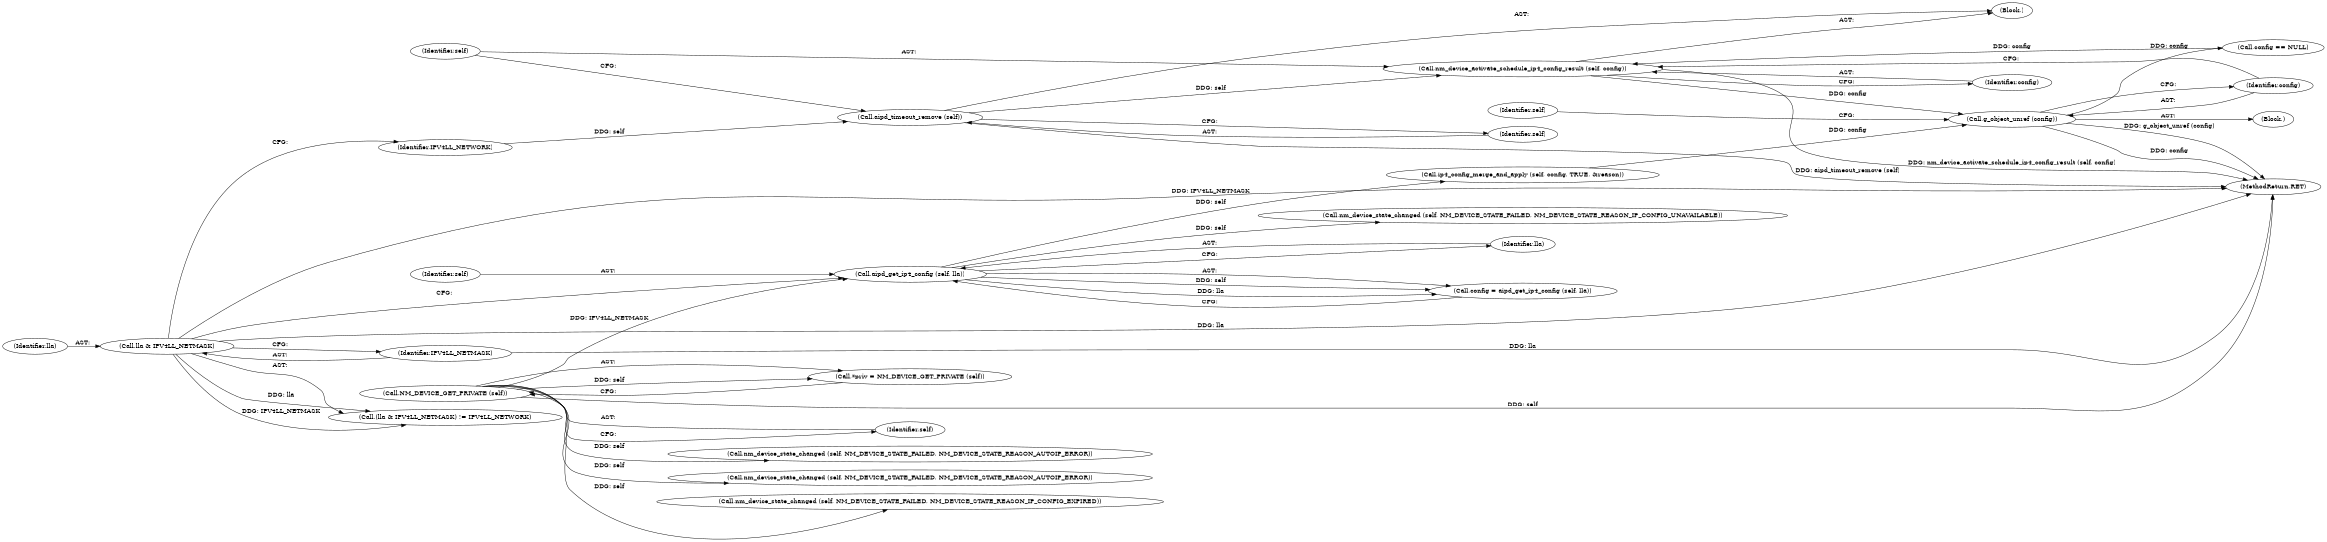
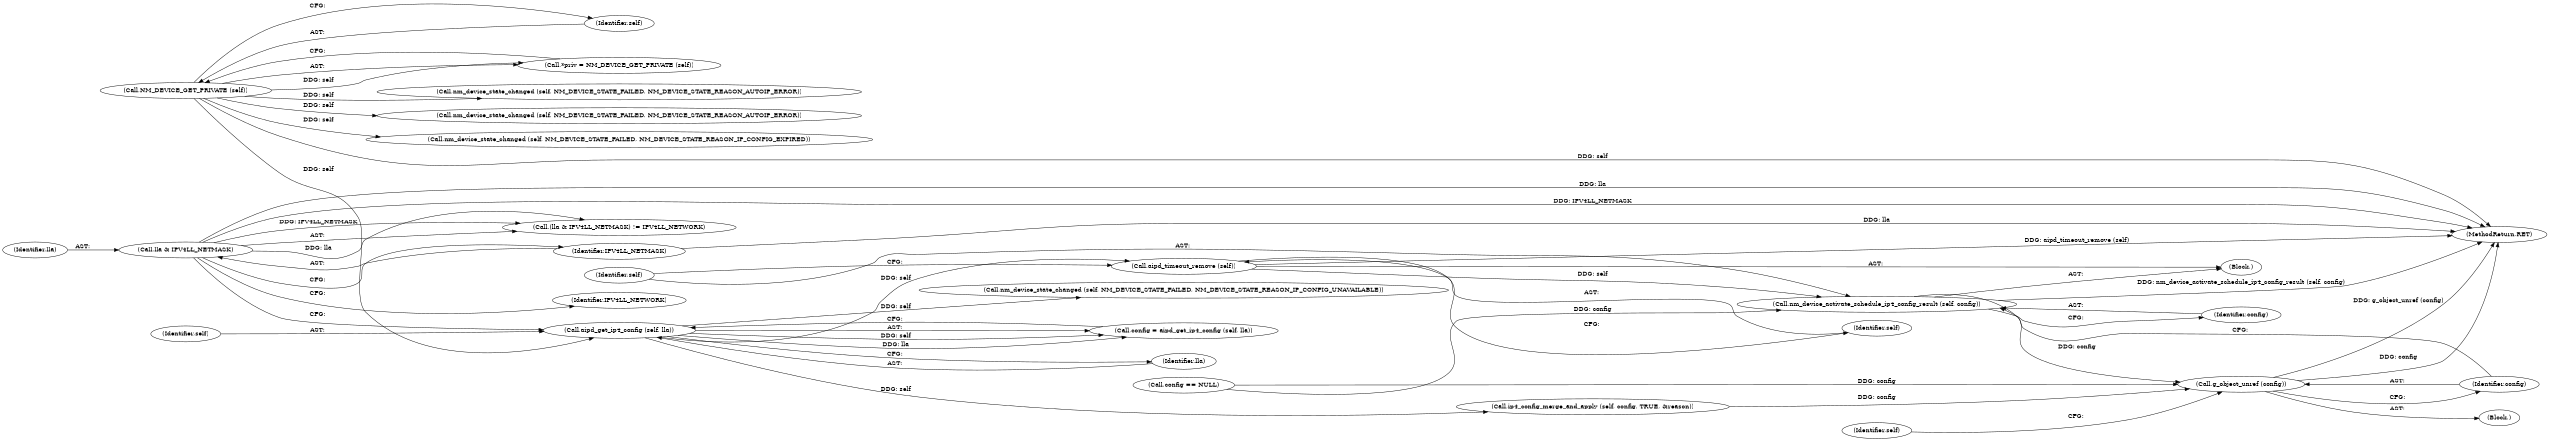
(2136, 72) -> (1704, 385)
(674, 133) -> (889, 295)
(609, 318) -> (319, 169)
